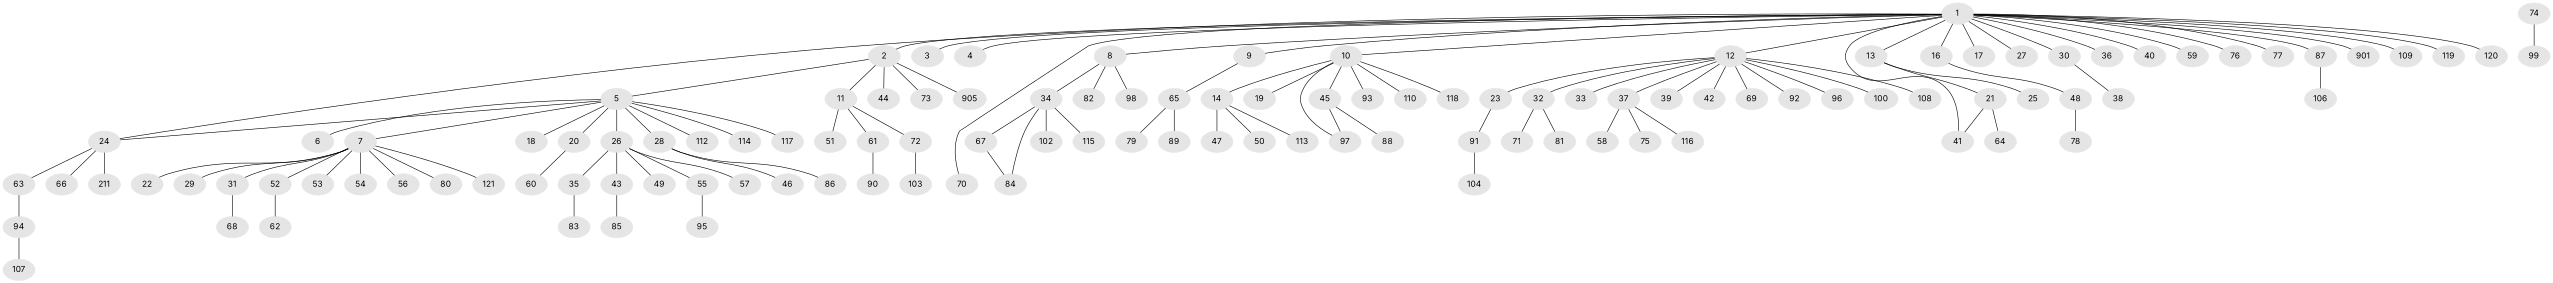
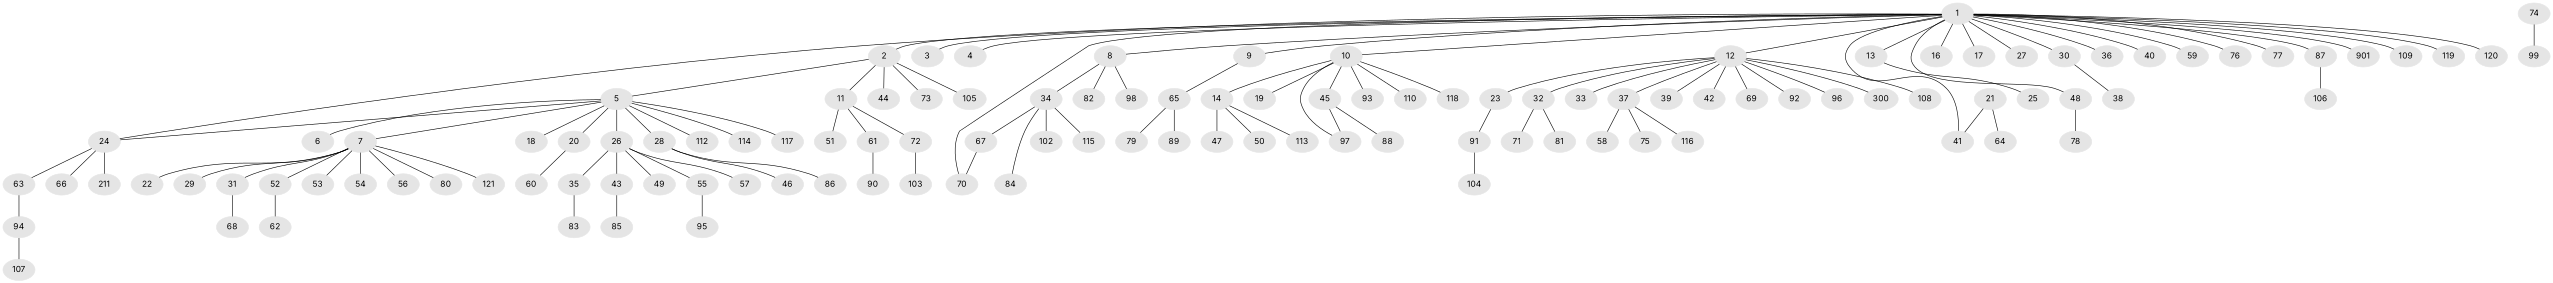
(2006, 78) -> (1957, 81)
(1943, 81) -> none
(970, 99) -> (970, 99)
(1881, 99) -> (1881, 99)
(996, 163) -> (971, 163)
